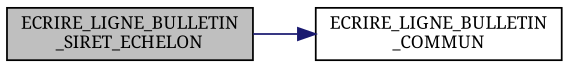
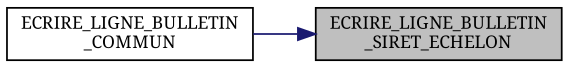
(275, 34) -> (275, 34)
